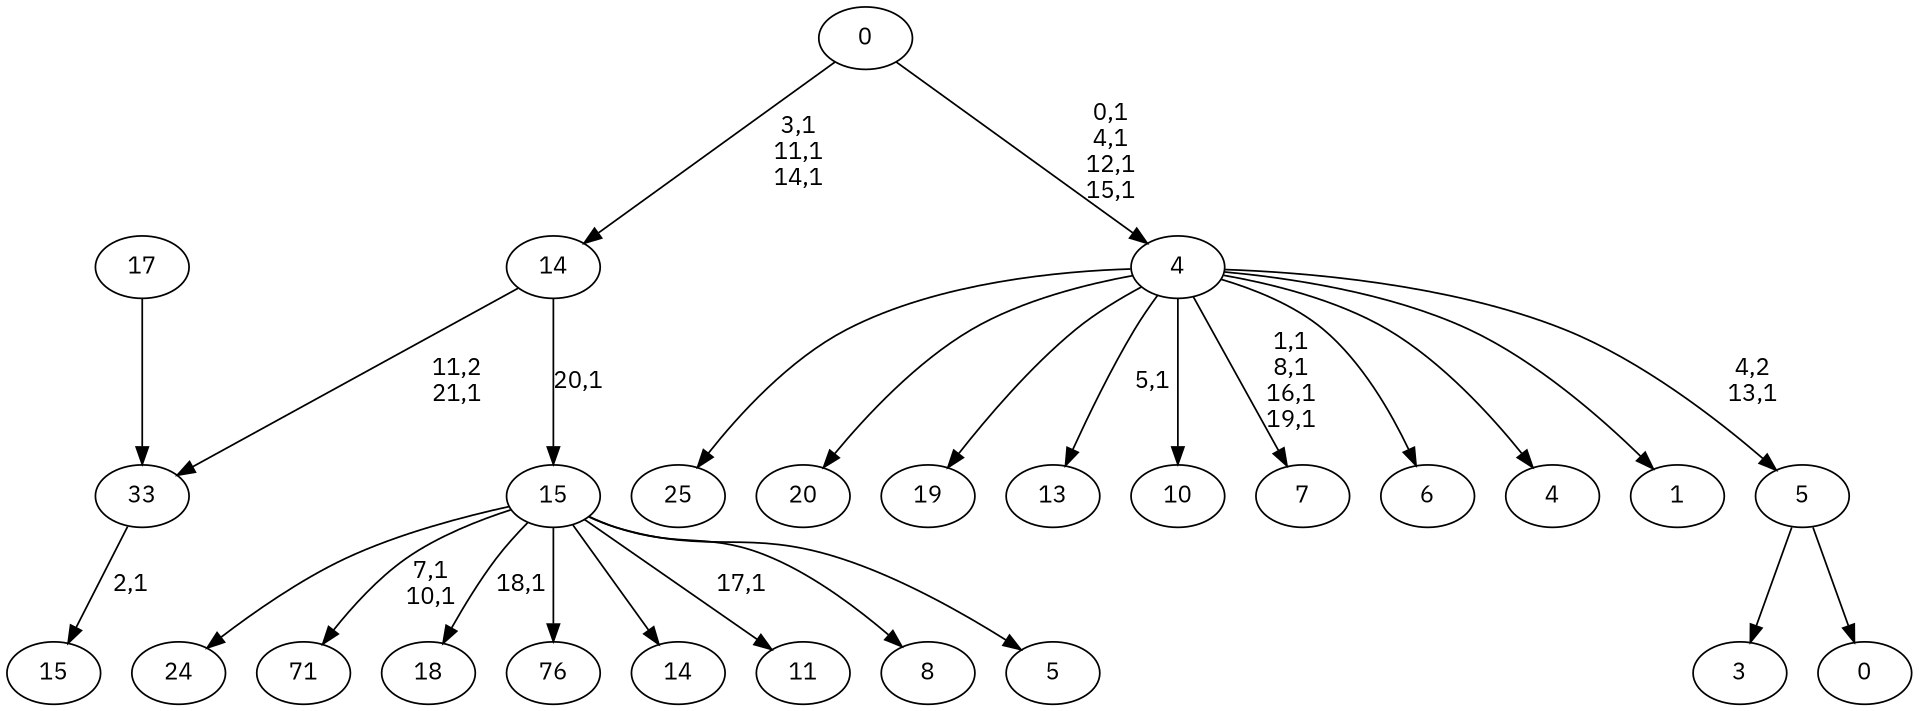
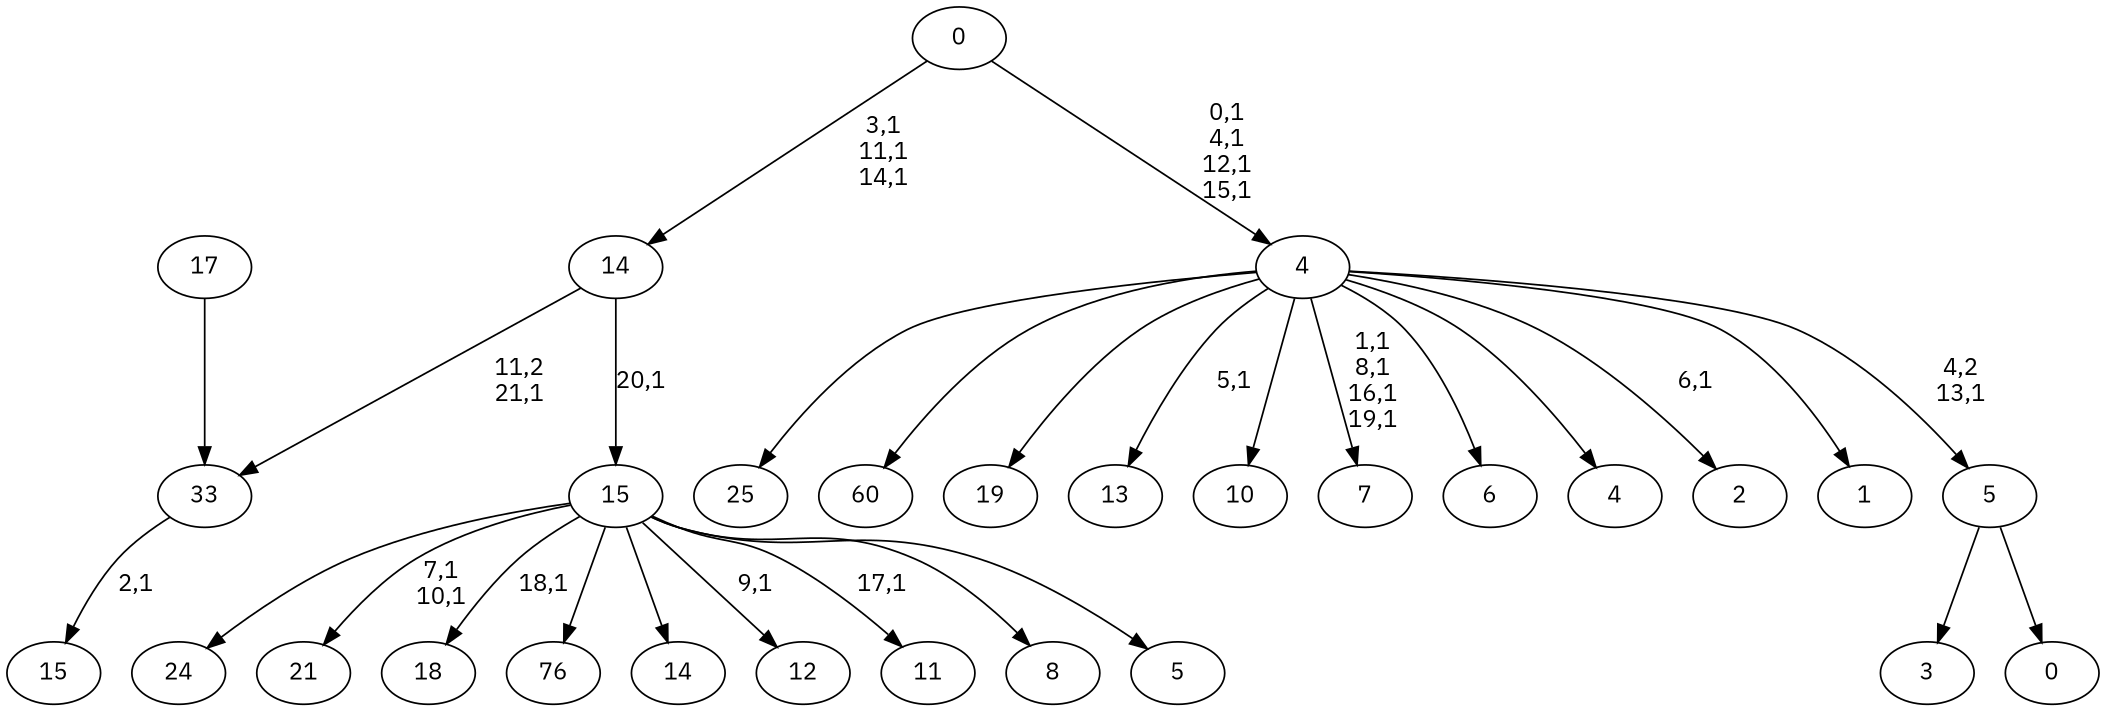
(803, 496) -> (866, 496)
none -> (1740, 496)
(304, 673) -> (304, 673)
none -> (803, 673)
